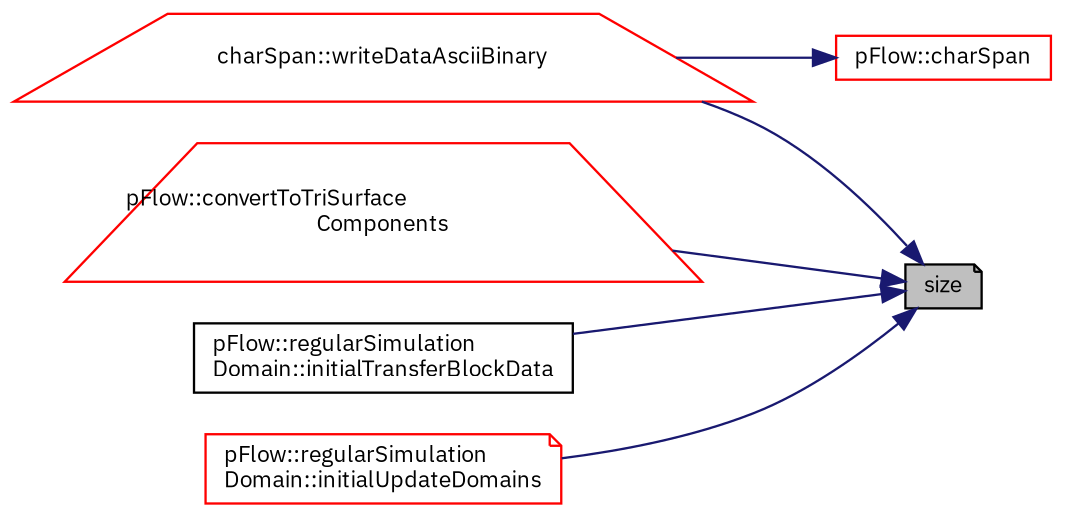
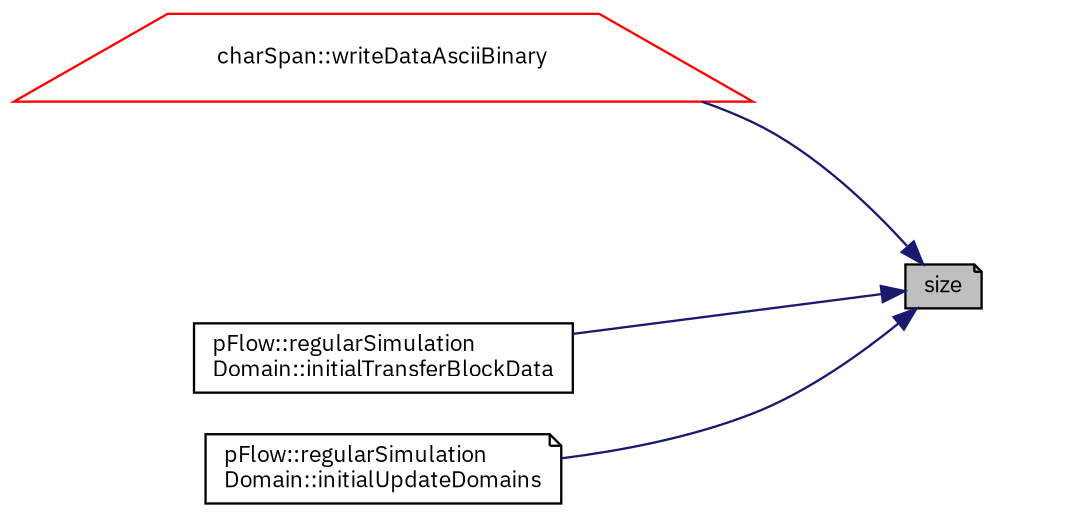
(944, 58) -> none
(383, 212) -> none
(383, 469) -> (383, 469)
